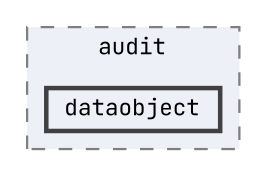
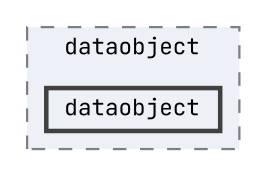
(133, 49) -> (133, 49)
